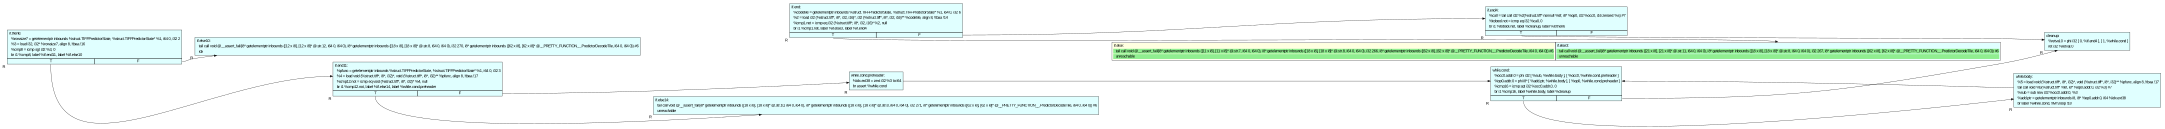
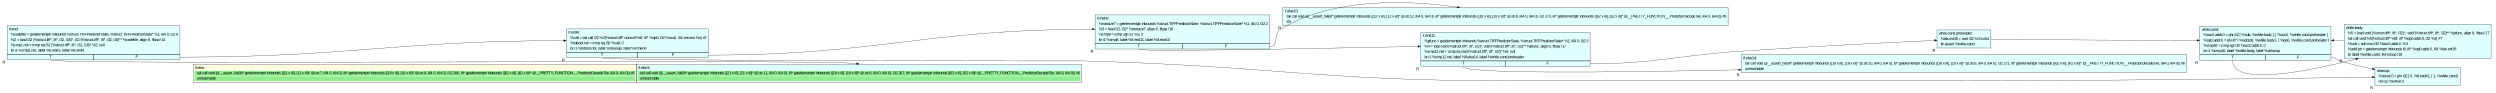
none -> (900, 42)
